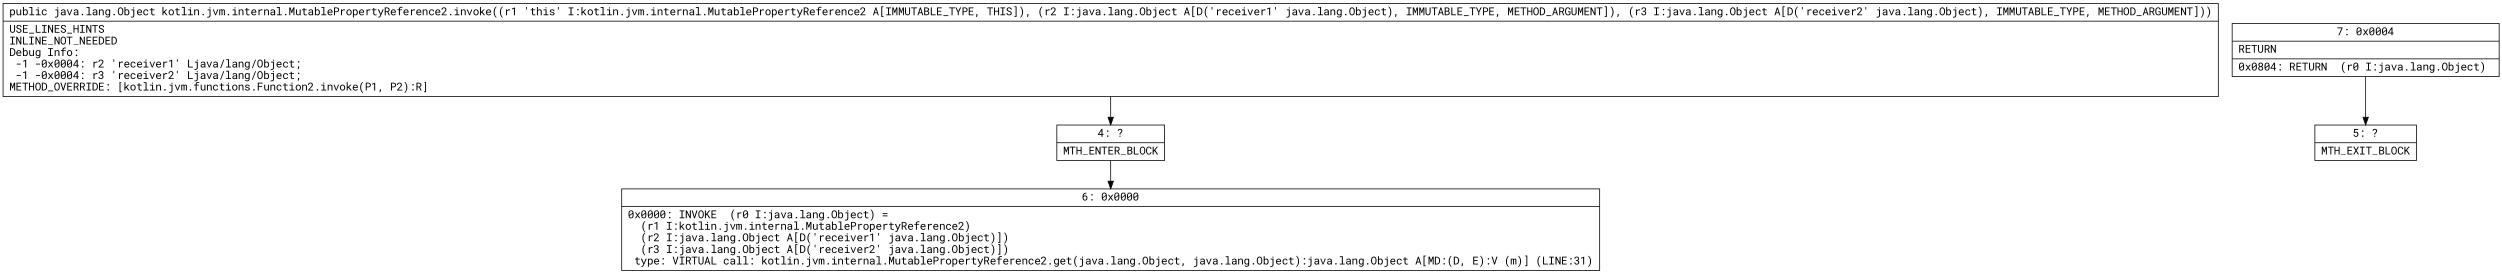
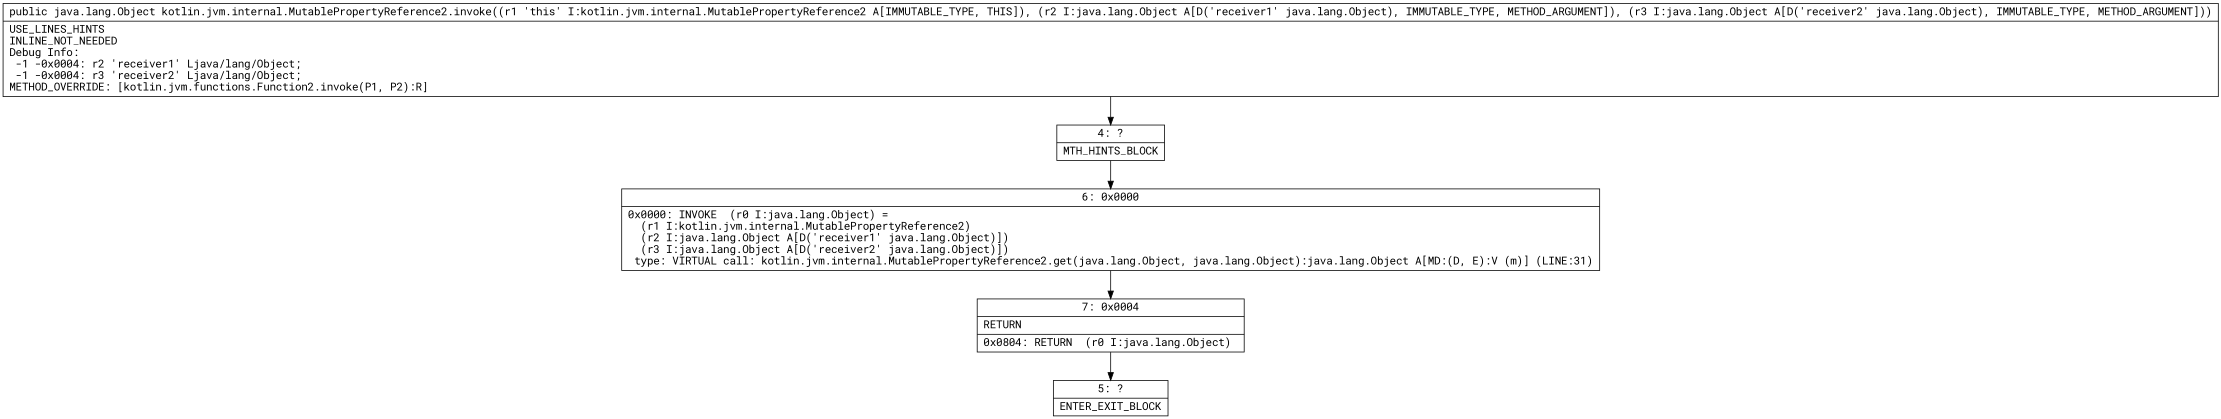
(1111, 151) -> (1111, 151)
(2366, 151) -> (1111, 407)
none -> (1111, 281)
